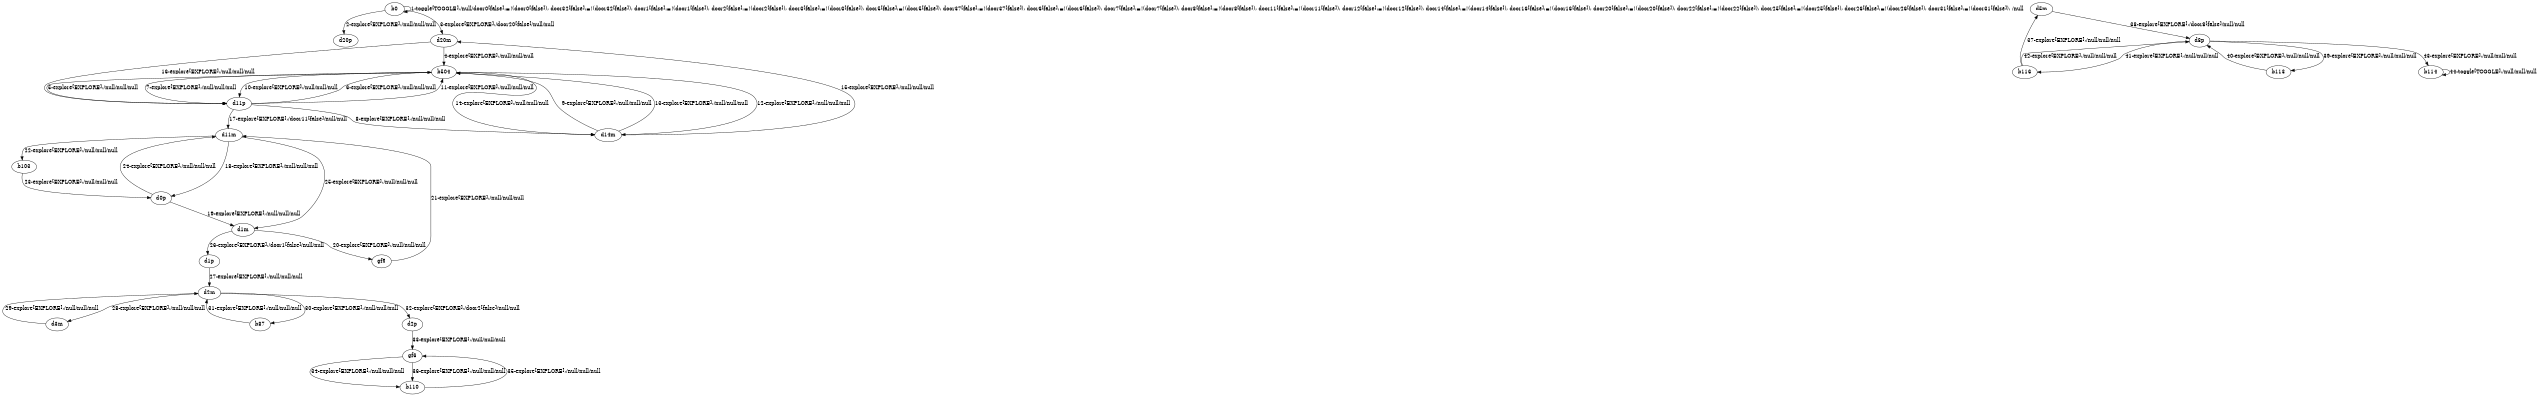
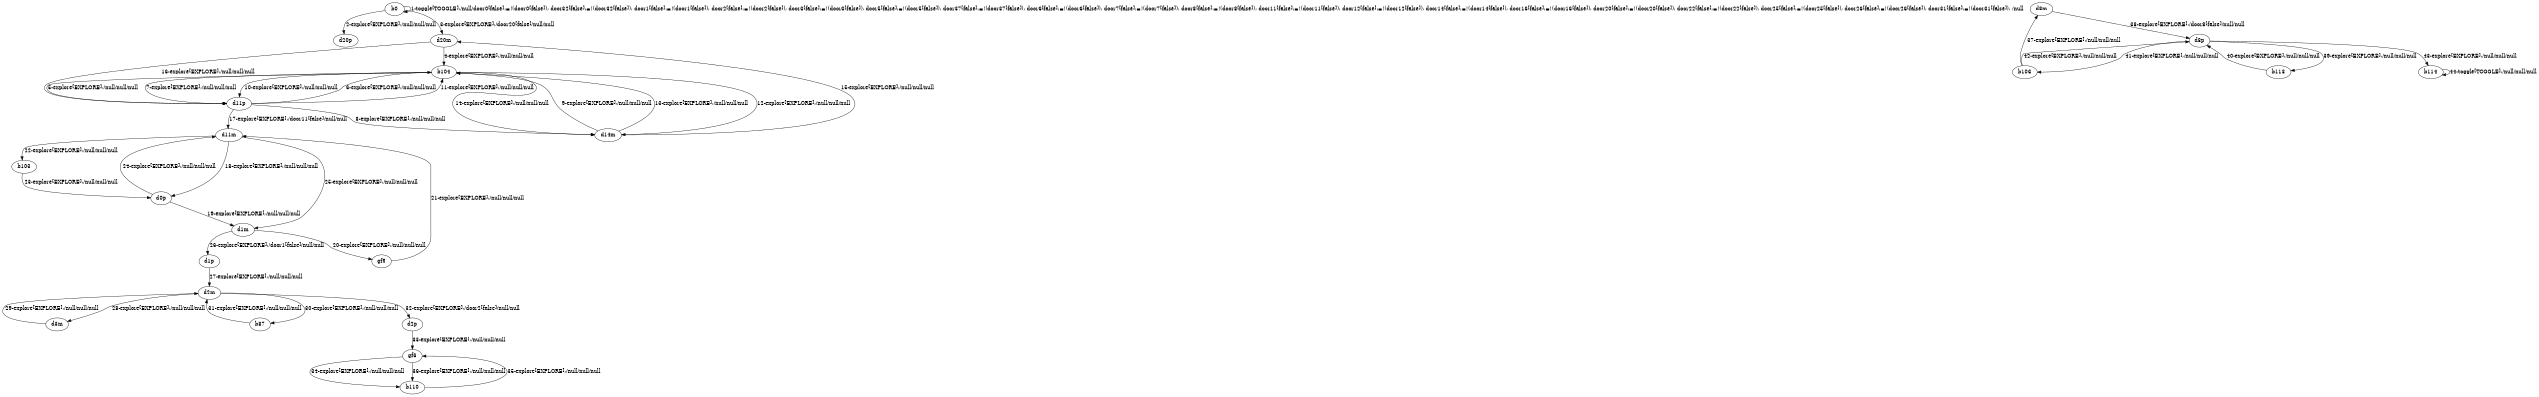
(2041, 9) -> (2041, 9)
(444, 72) -> (444, 72)
(2025, 72) -> (2025, 72)
